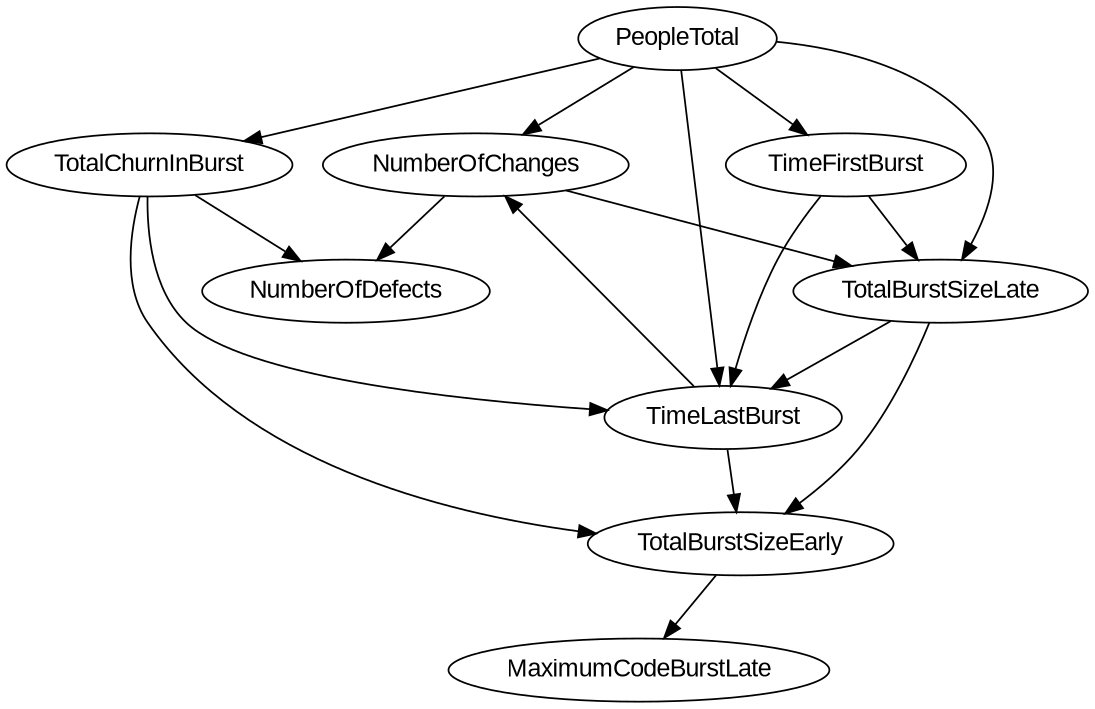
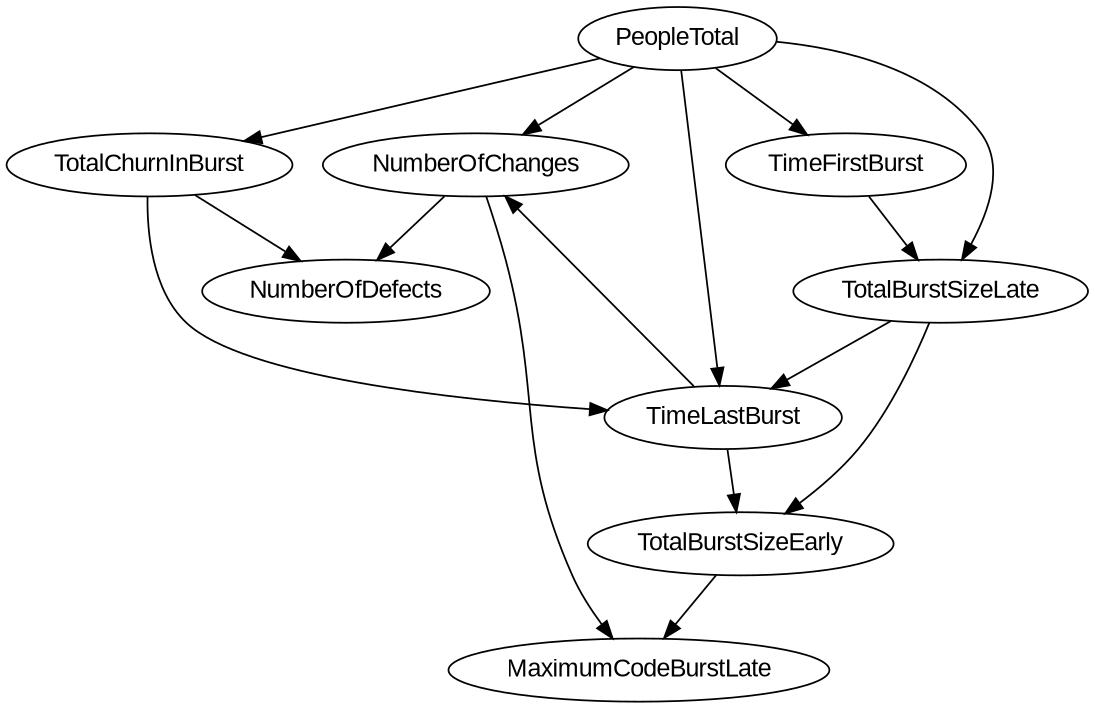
(687, 222) -> (531, 415)
(769, 278) -> none
(283, 441) -> none
